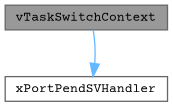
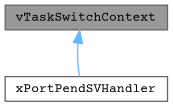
(95, 47) -> (78, 60)
